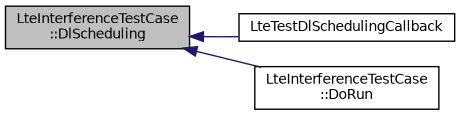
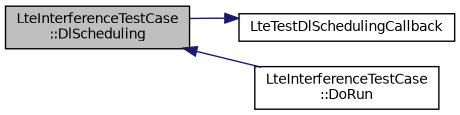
(221, 37) -> (207, 18)
